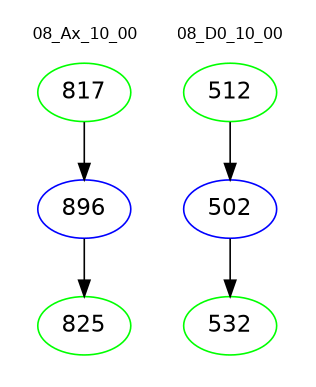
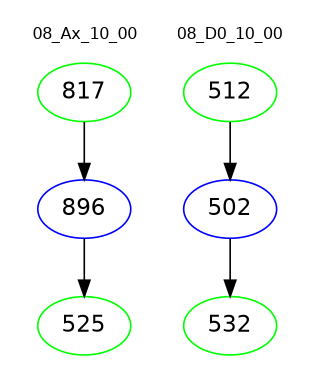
(84, 326) -> (84, 326)
